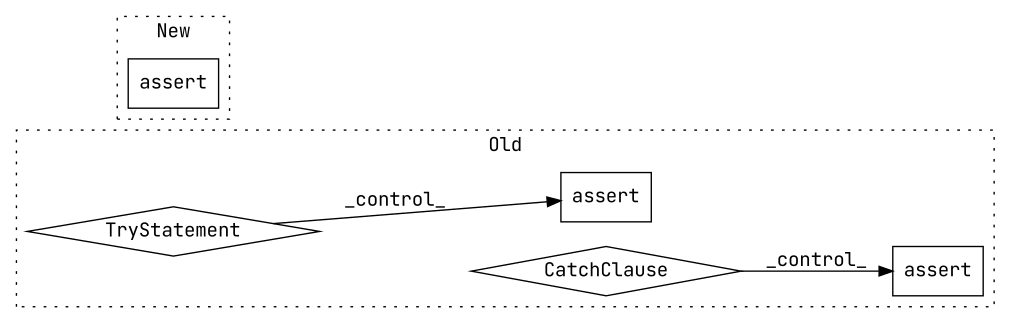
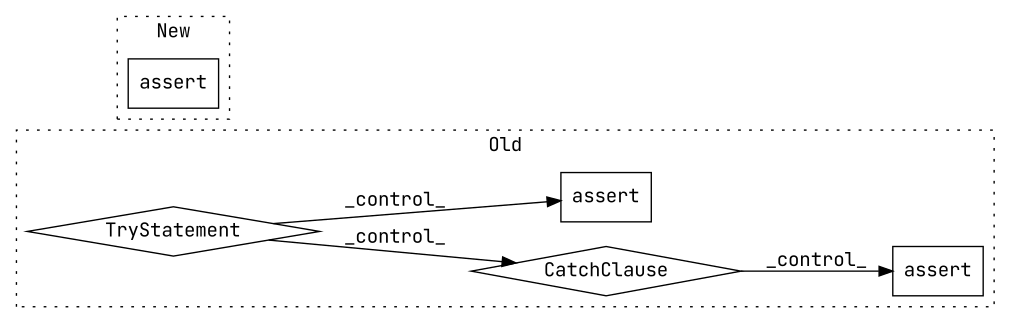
none -> (385, 251)
